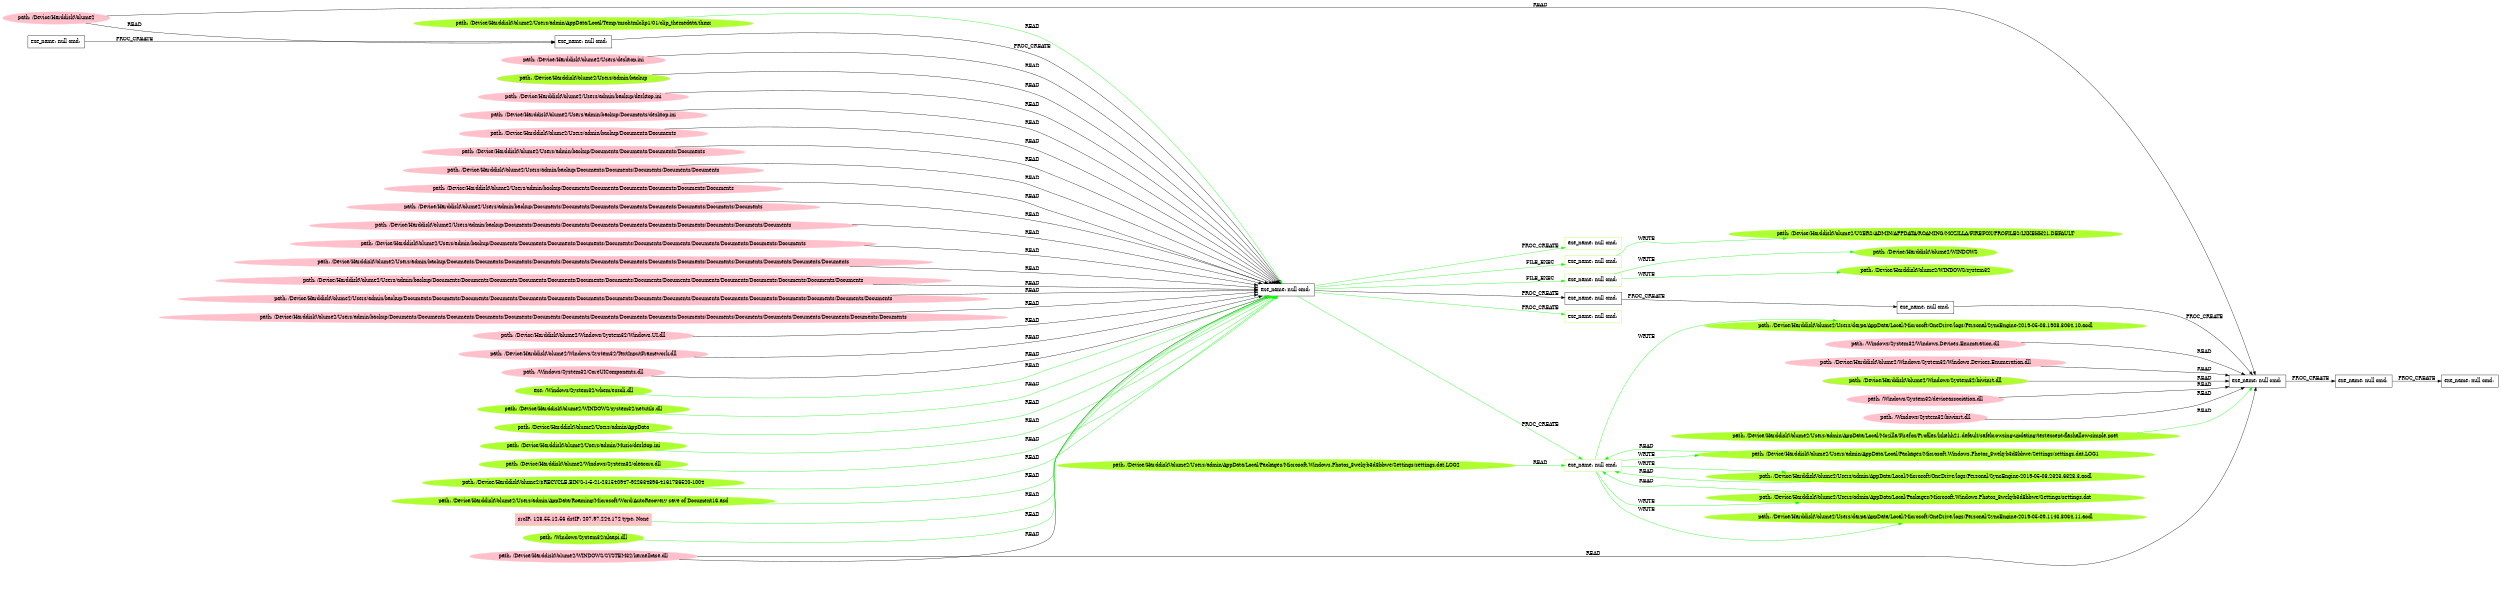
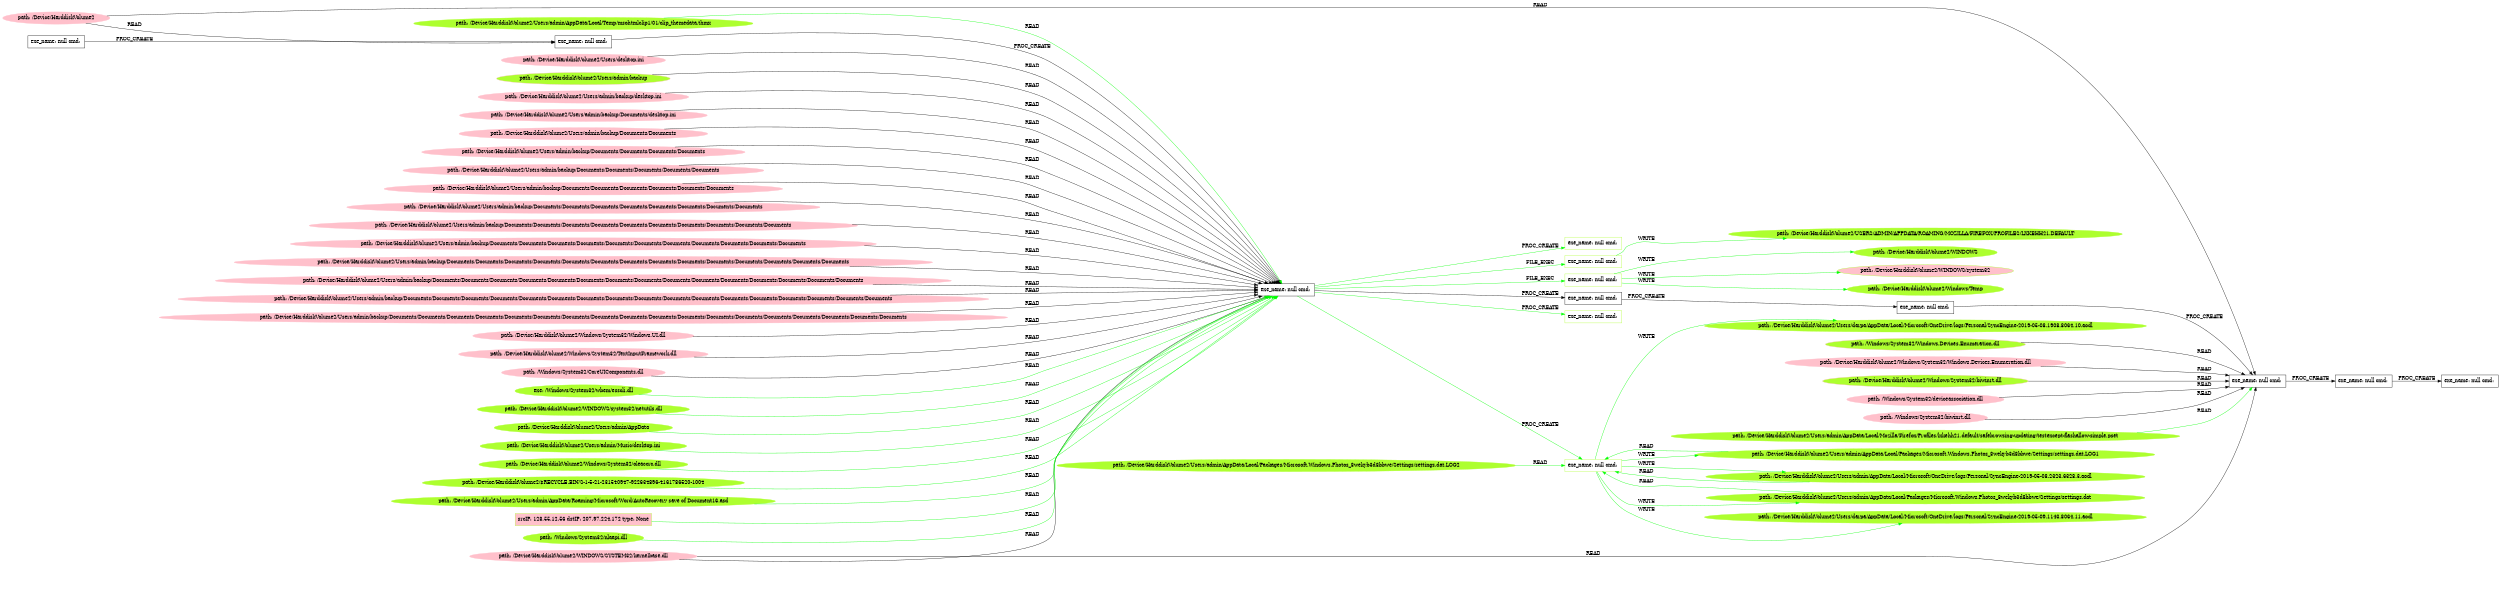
(1925, 271) -> (1925, 271)
none -> (1925, 289)
(1925, 344) -> (1925, 344)
